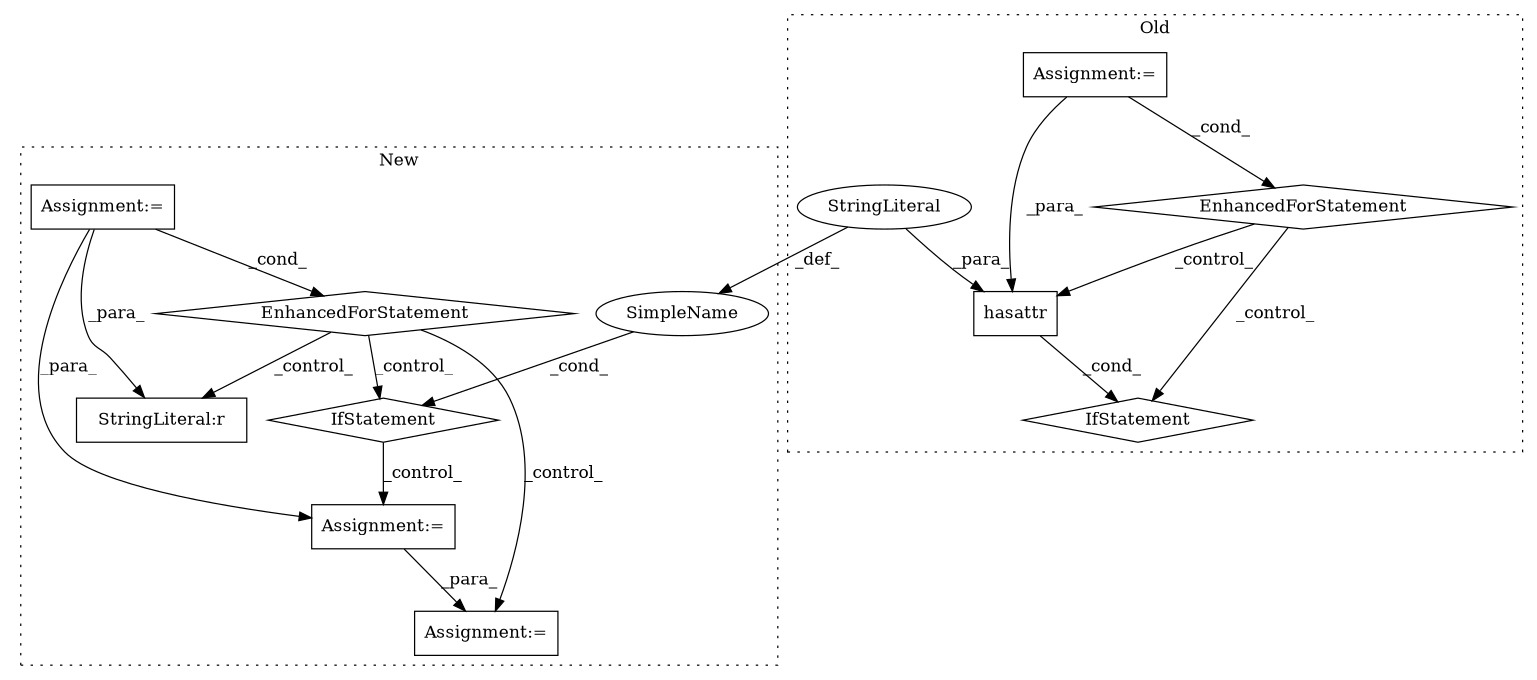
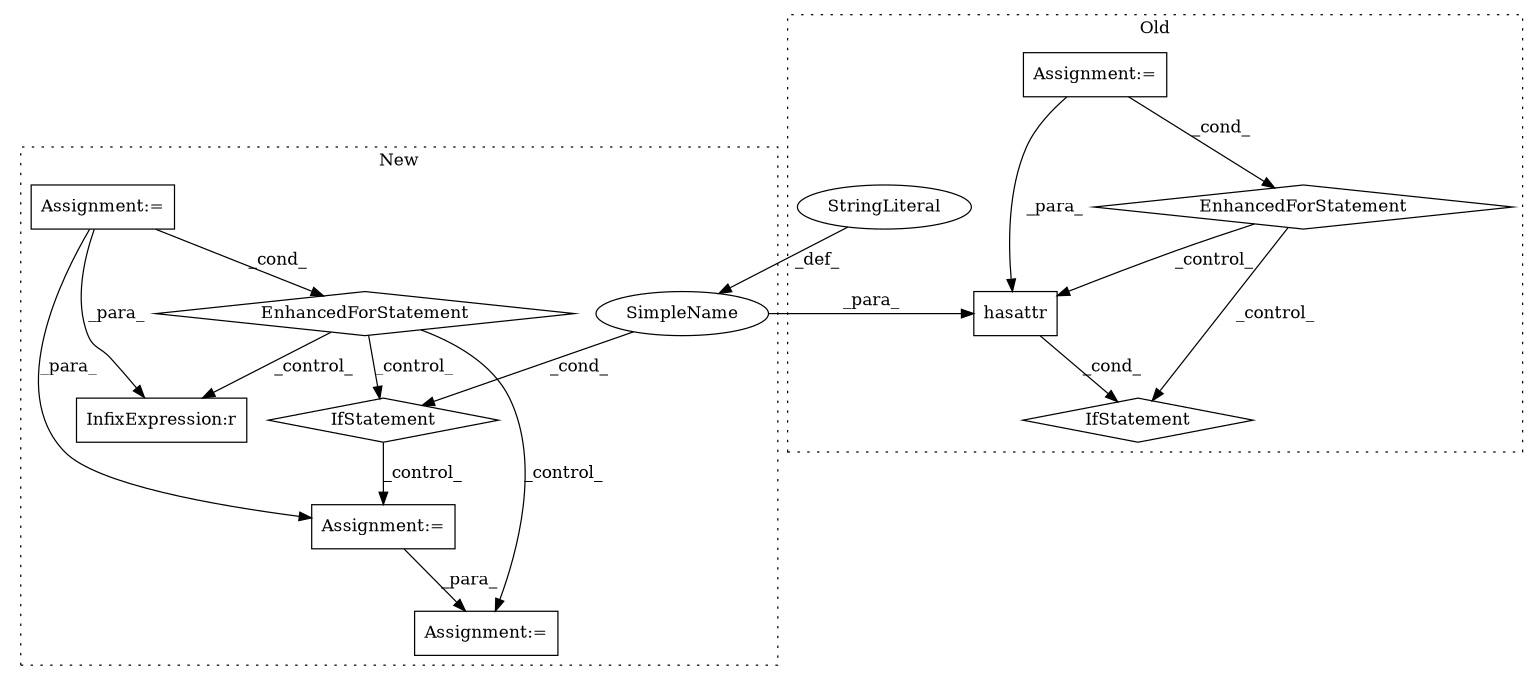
(939, 258) -> (865, 314)
(162, 420) -> (162, 420)
